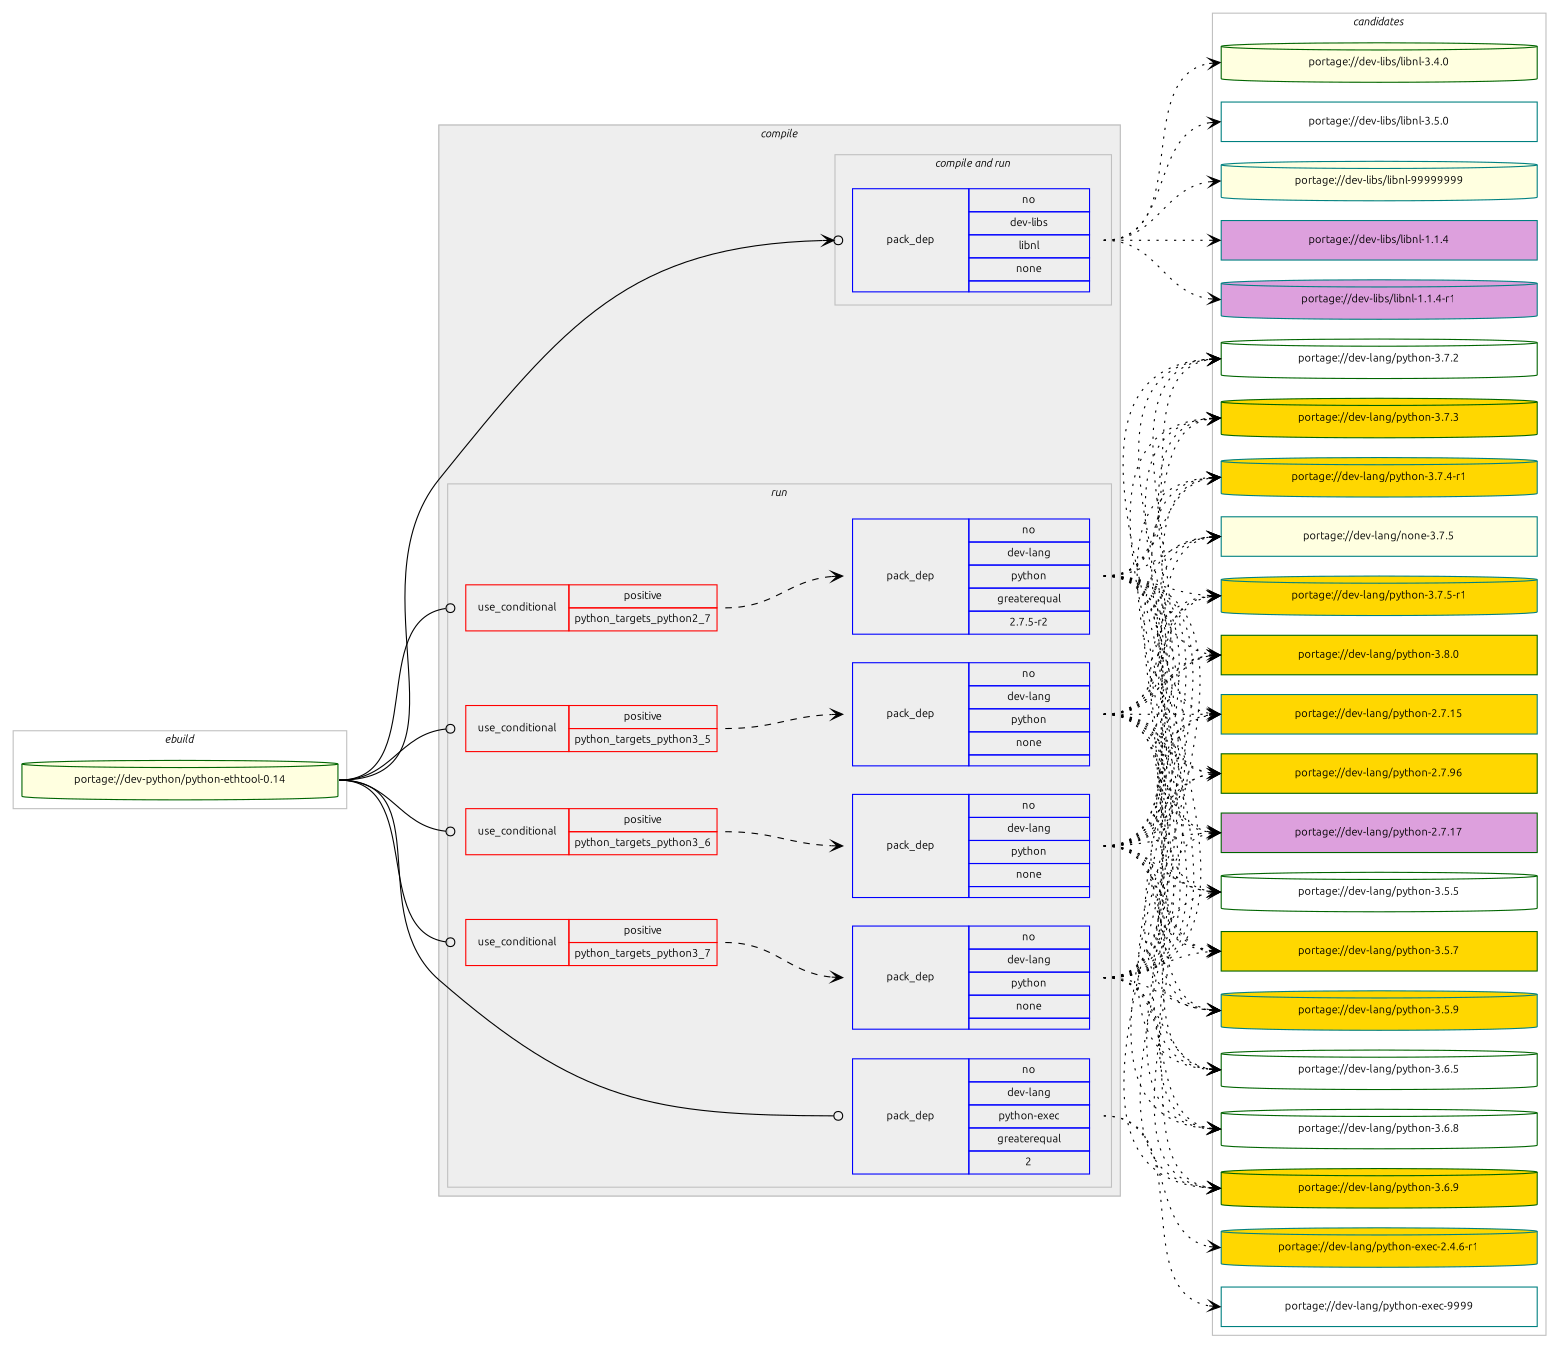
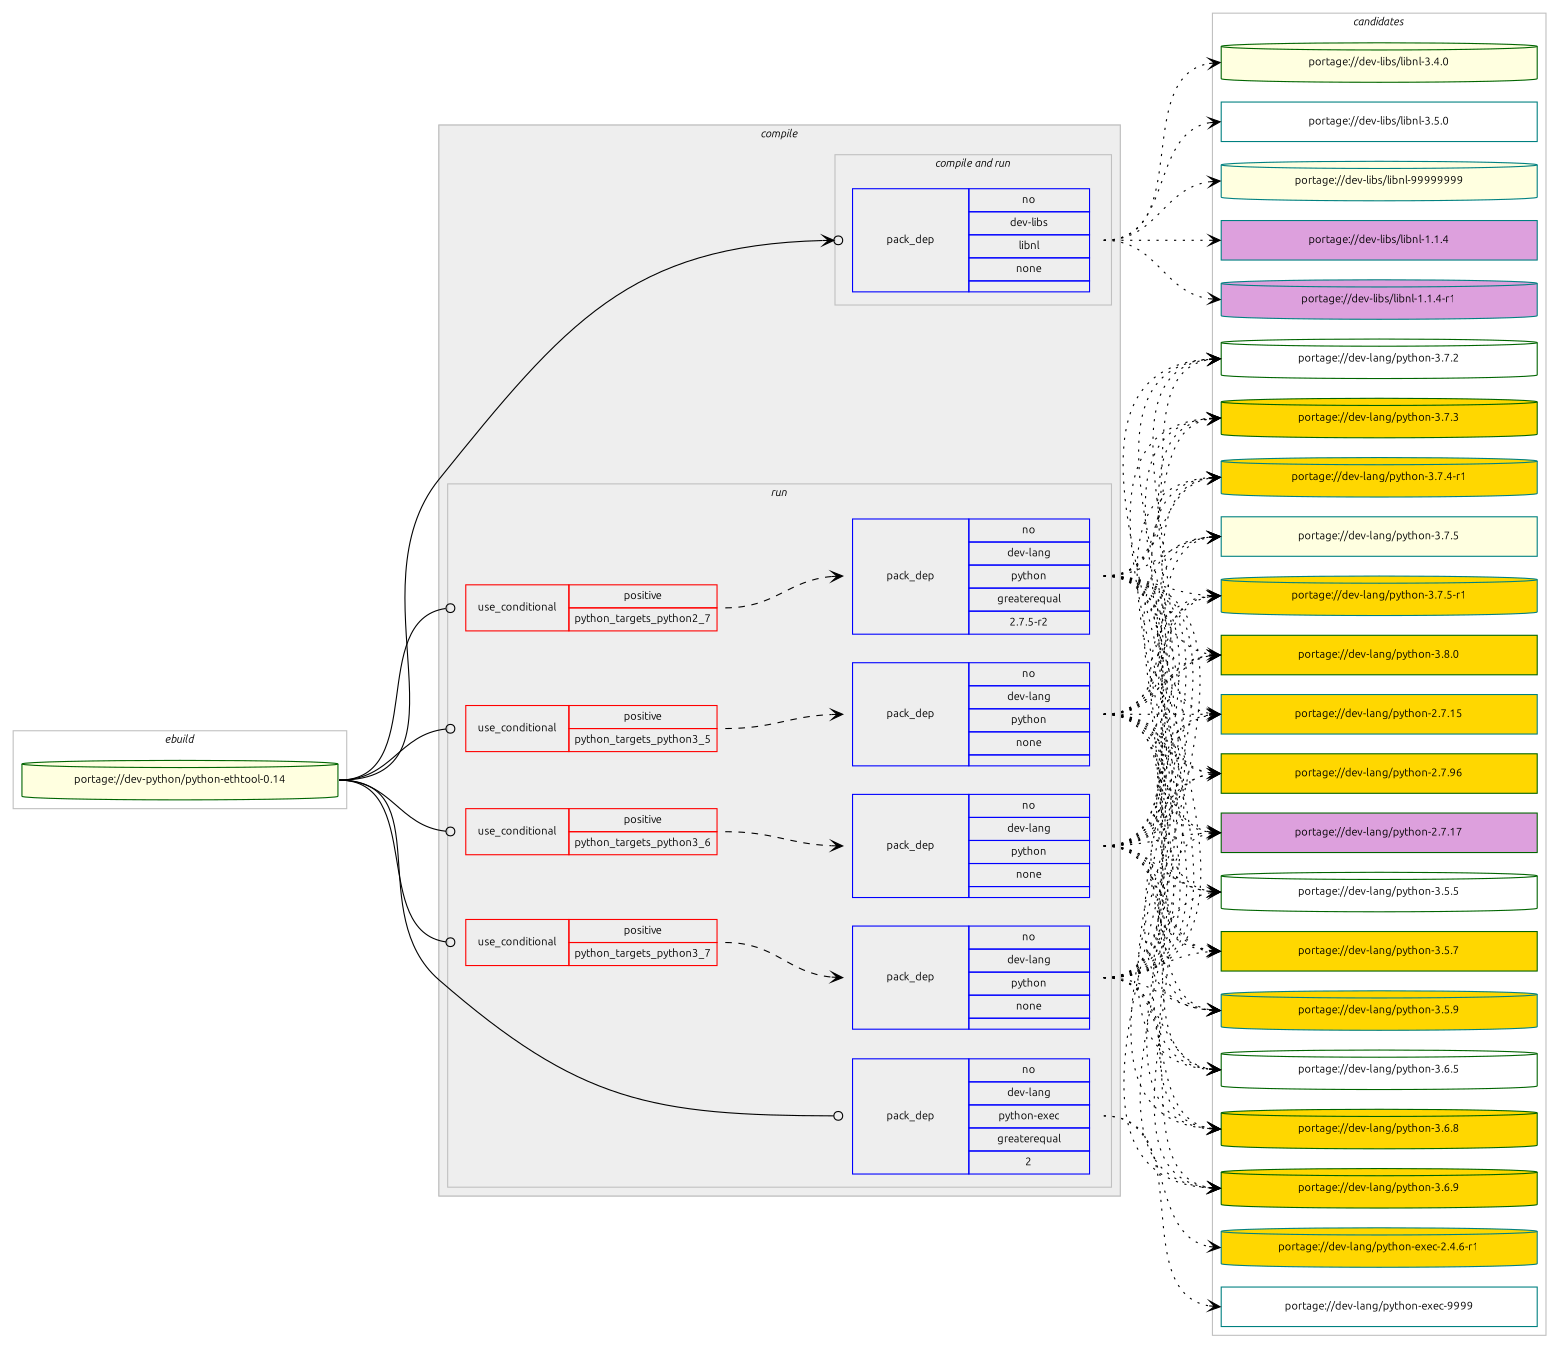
(1379, 537) -> (1379, 537)
(1379, 1129) -> (1379, 1129)
